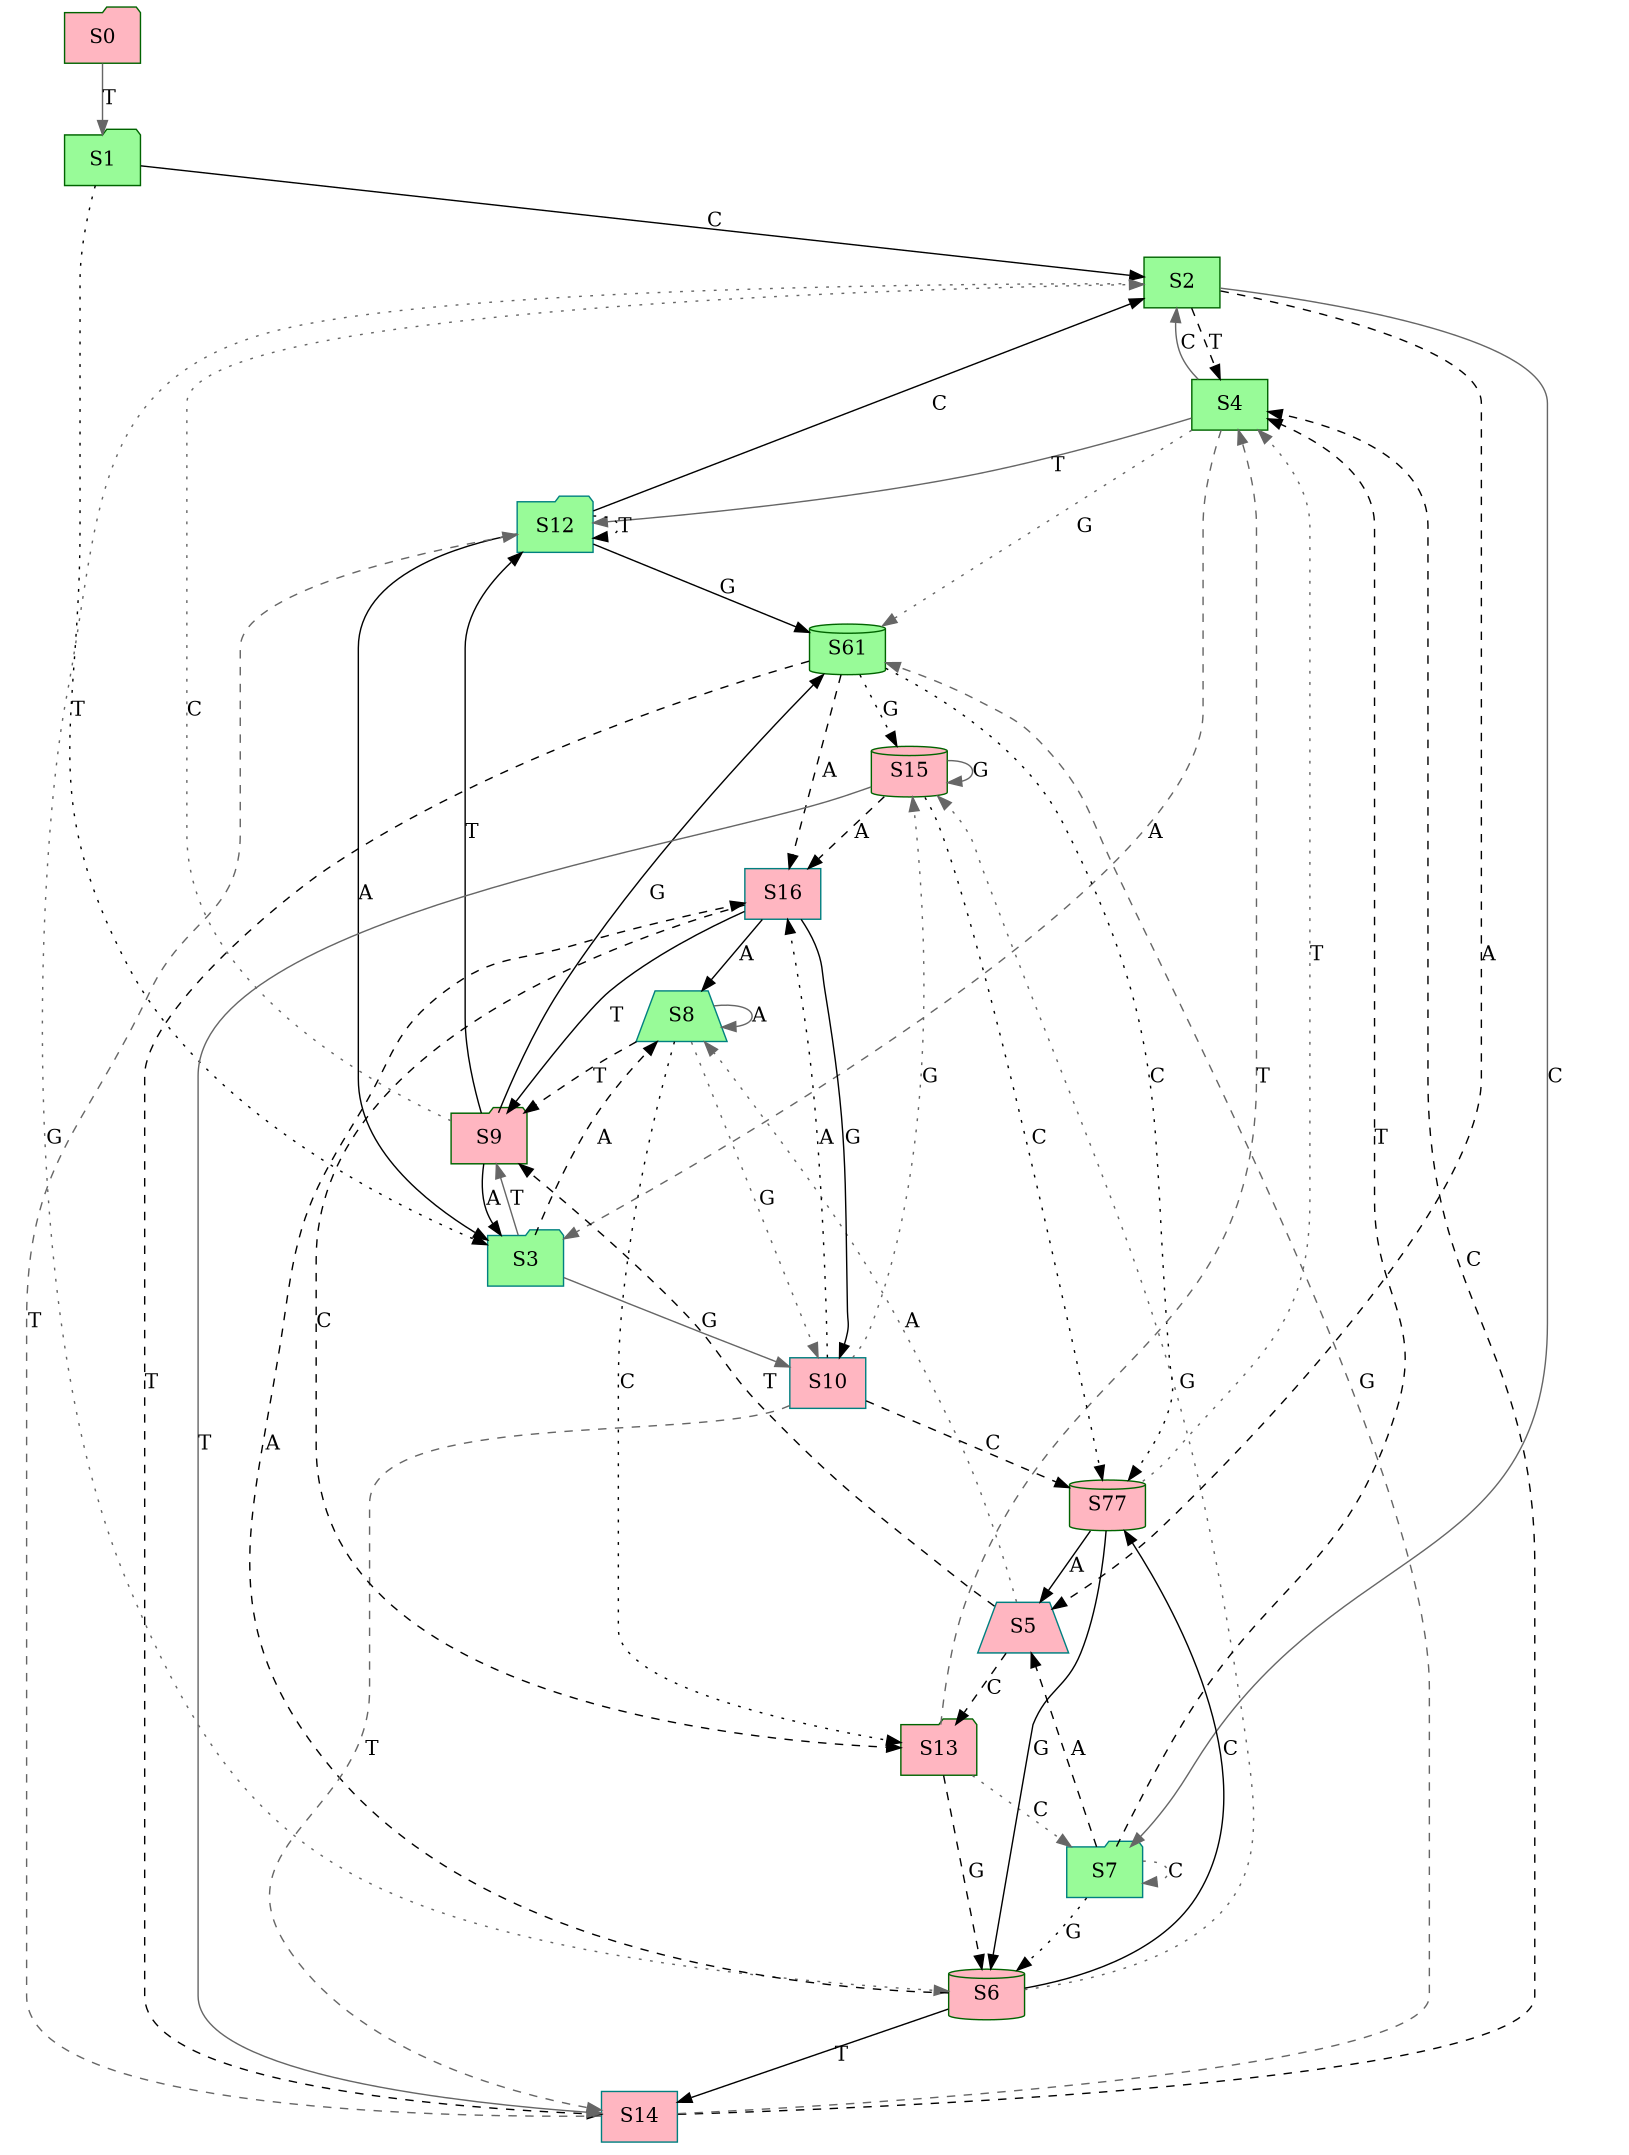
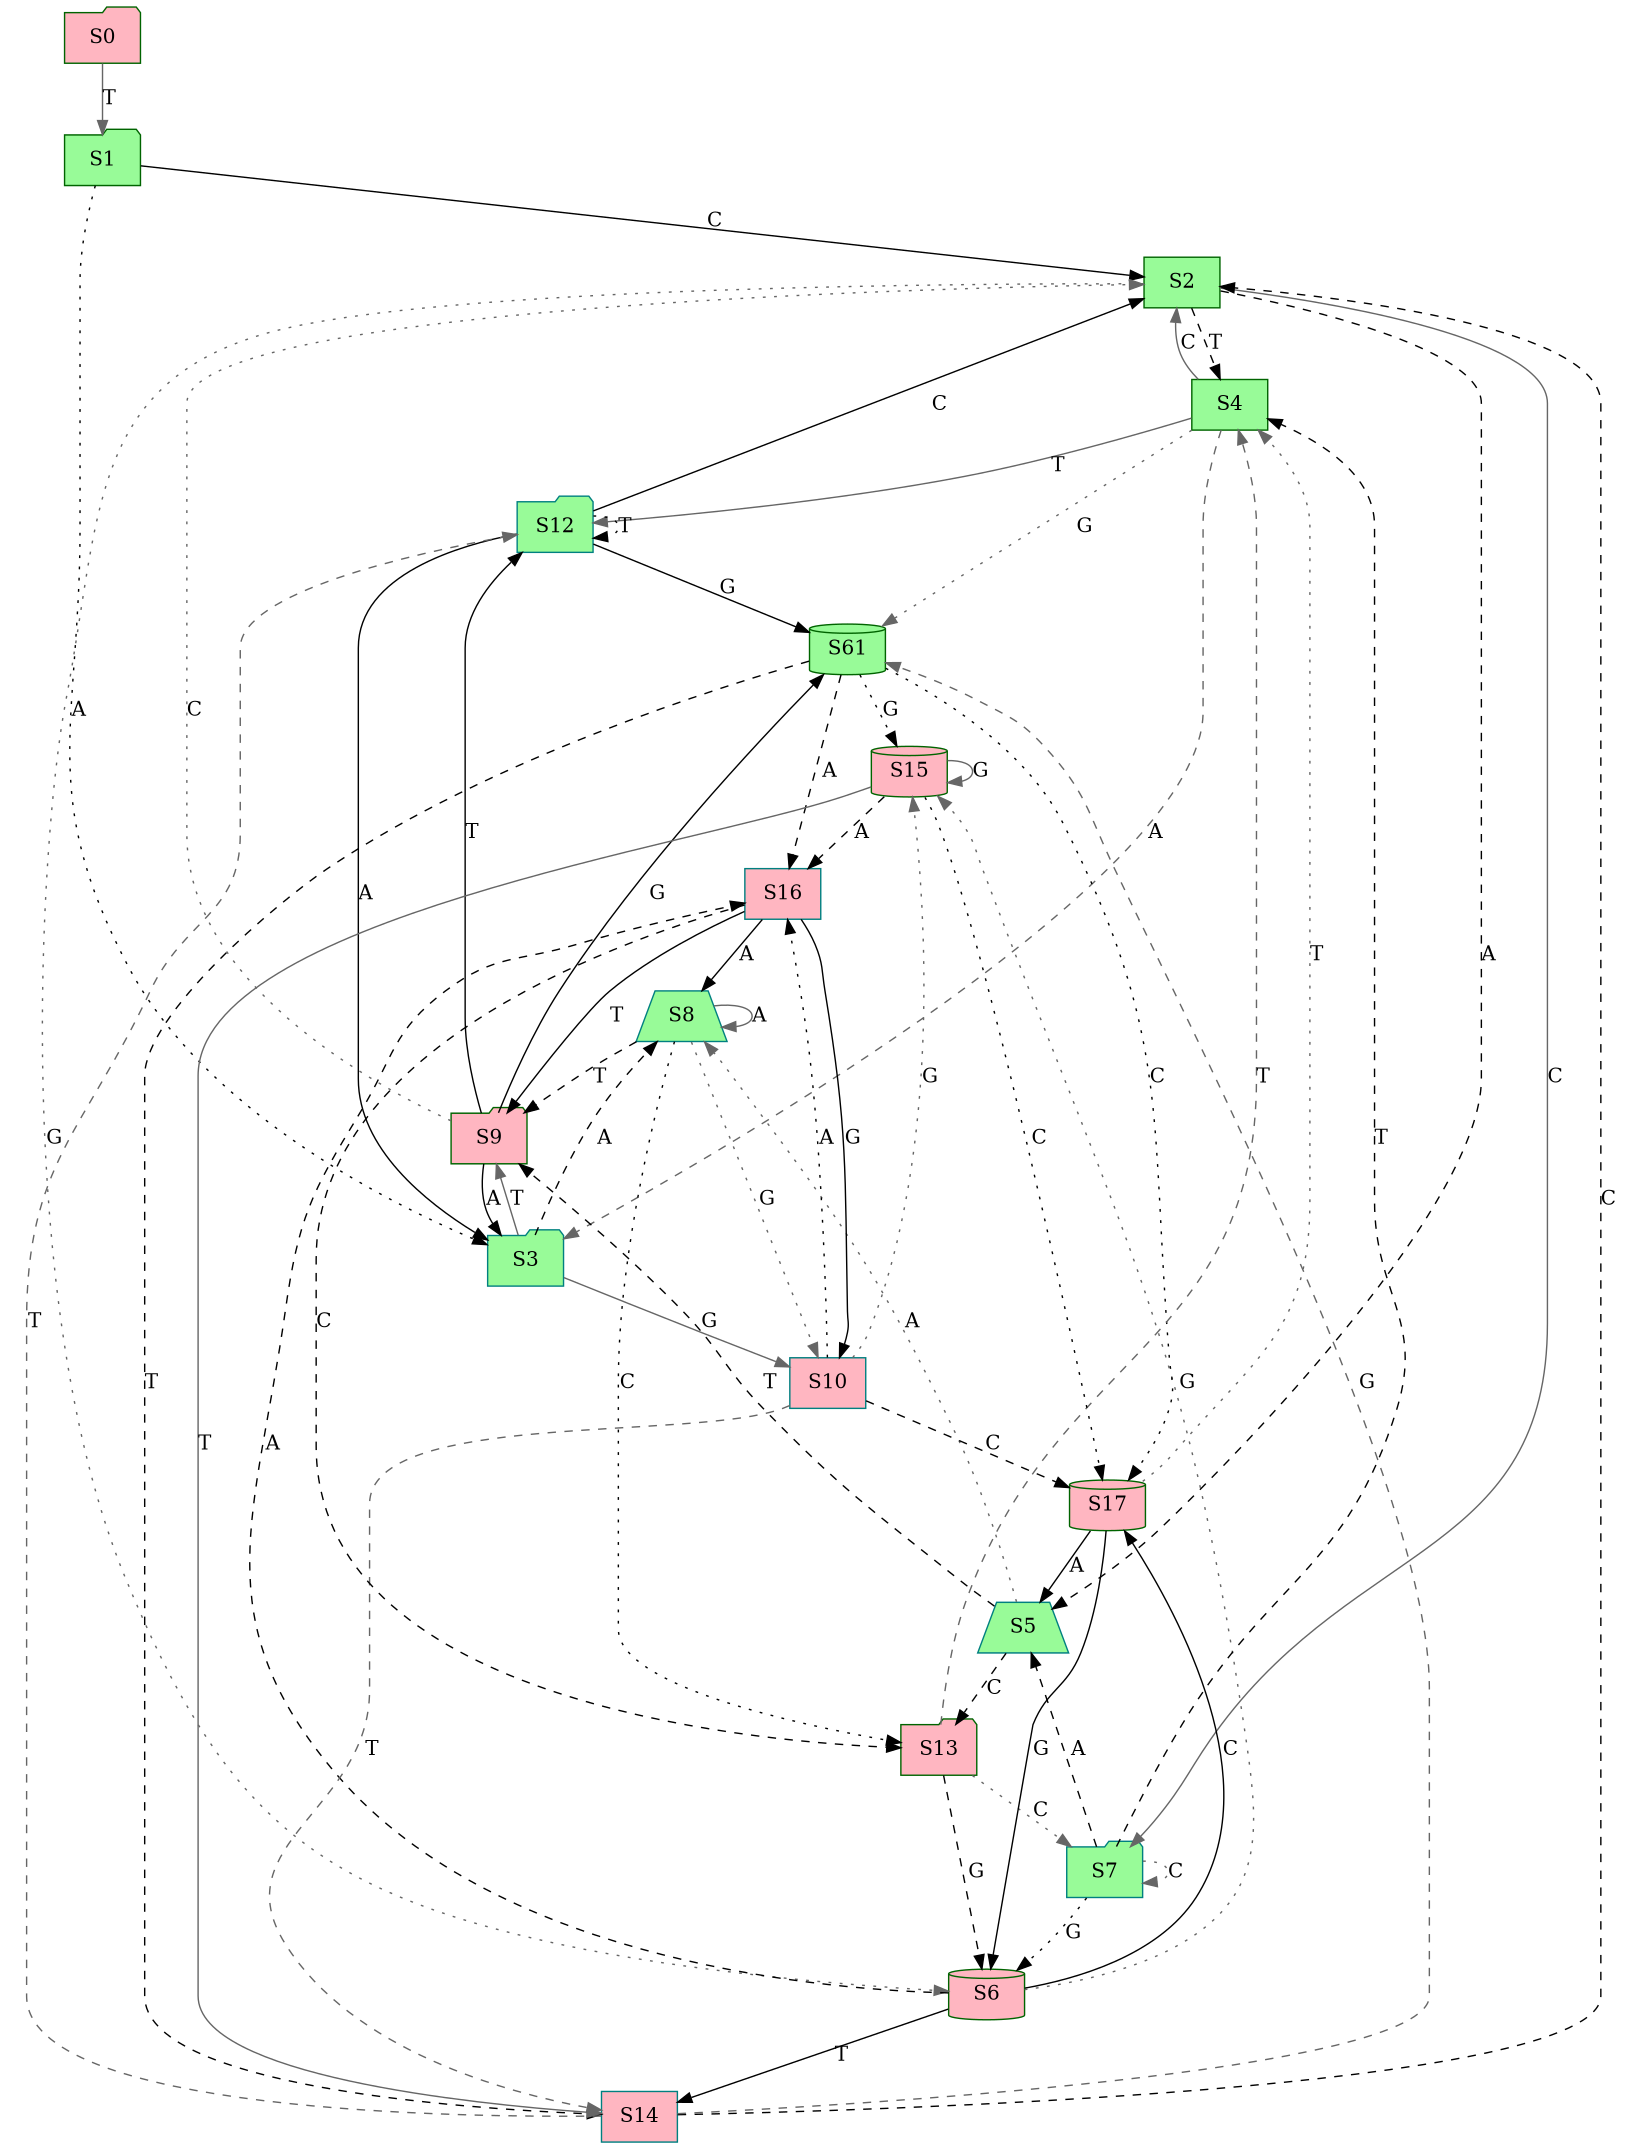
(79, 711) -> (79, 711)
(1107, 1505) -> (1107, 1505)
(1535, 1593) -> (1601, 1472)
(1023, 1628) -> (1023, 1628)
